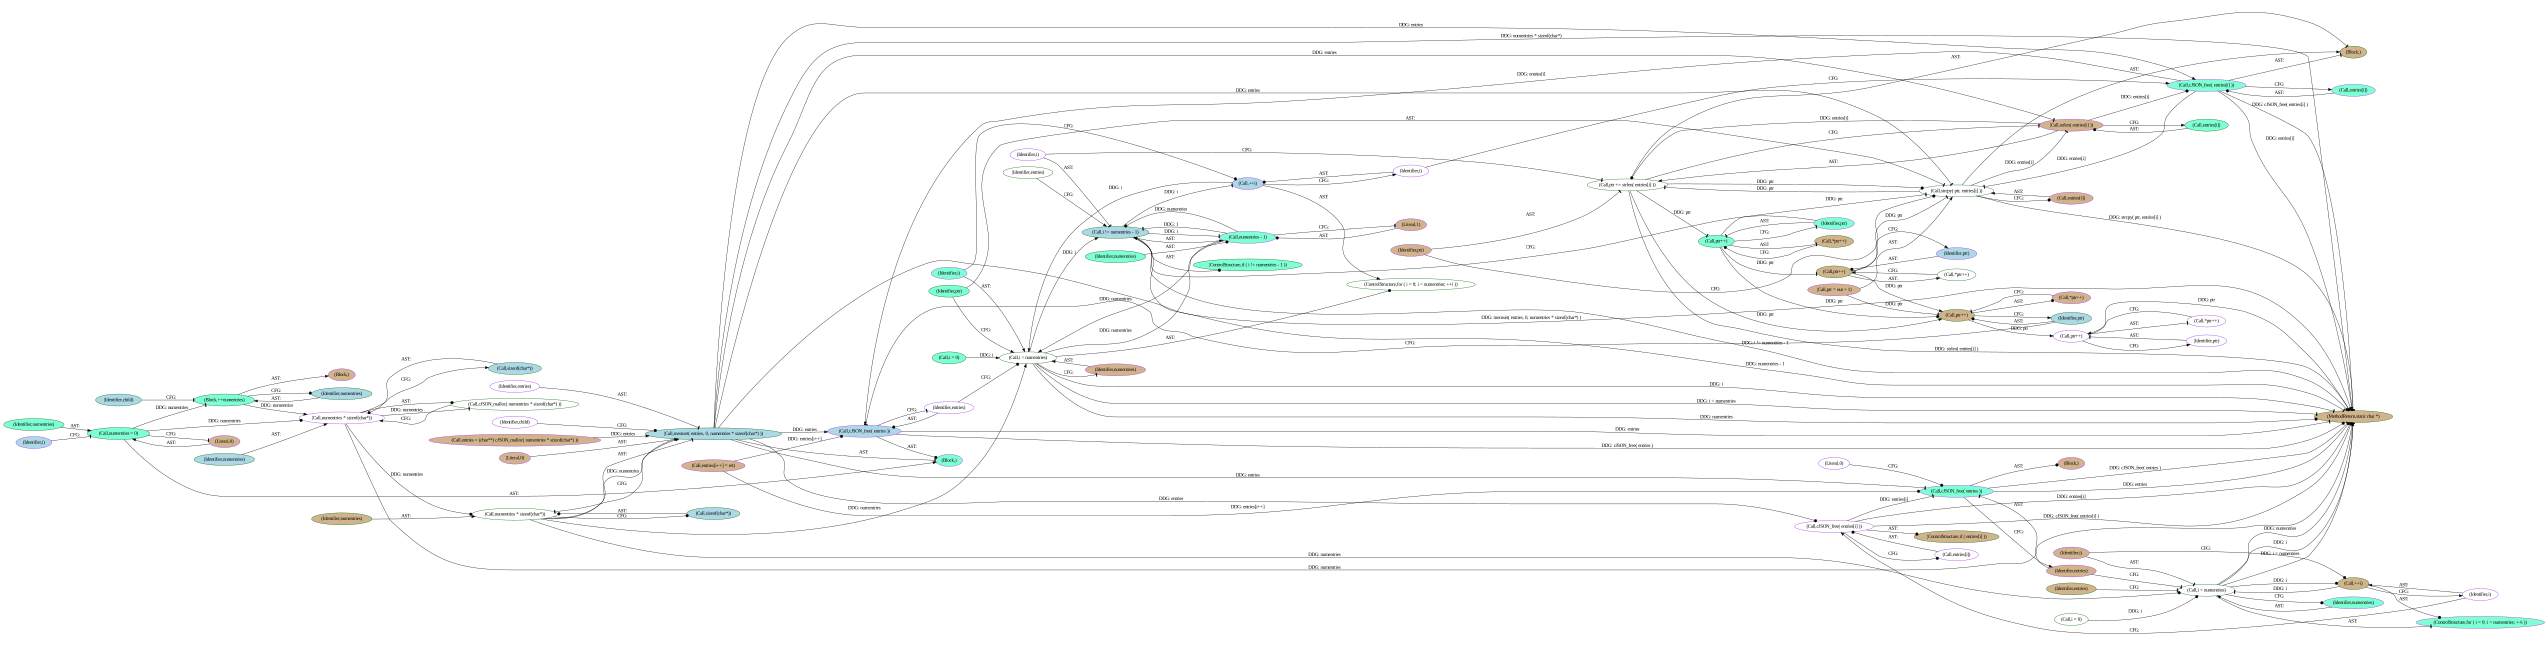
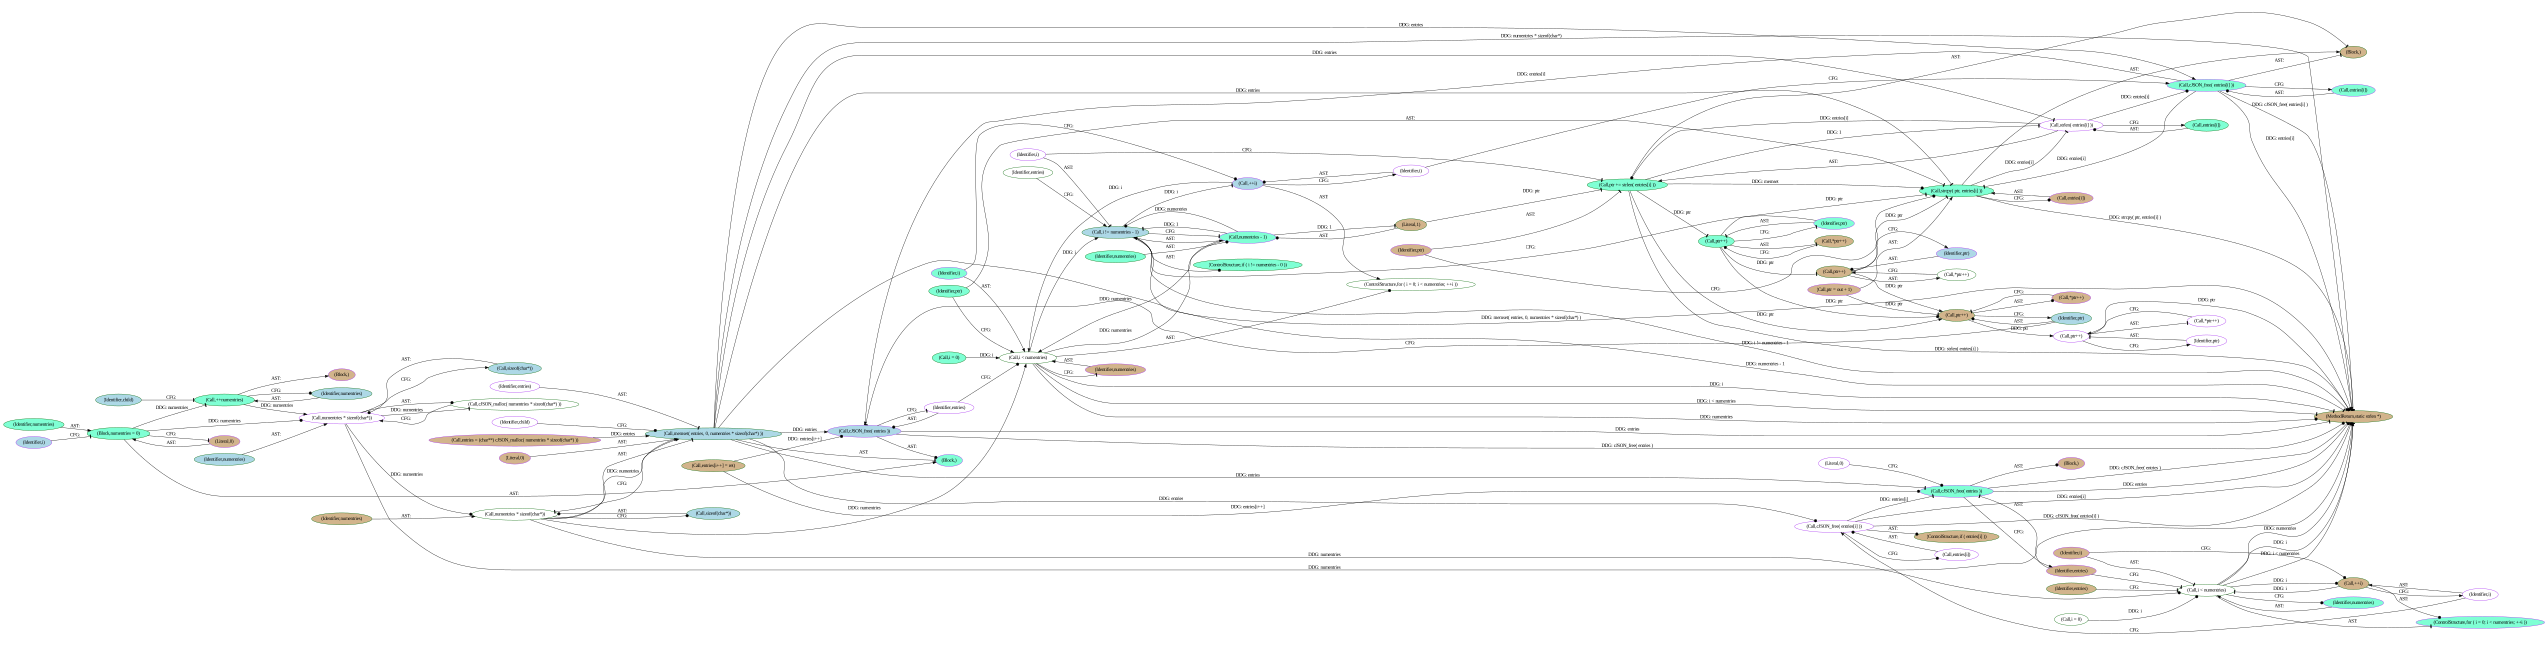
(2071, 125) -> (2071, 125)
(1834, 133) -> (1834, 133)
(1765, 182) -> (1765, 182)
(1627, 185) -> (1627, 185)
(1957, 191) -> (1957, 191)
(1793, 192) -> (1513, 206)
(1411, 225) -> (1411, 225)
(1324, 227) -> (1324, 227)
(1171, 232) -> (1171, 232)
(1248, 265) -> (1248, 265)
(224, 400) -> (224, 400)
(2353, 417) -> (2353, 417)
(119, 434) -> (119, 434)
(713, 466) -> (713, 466)
